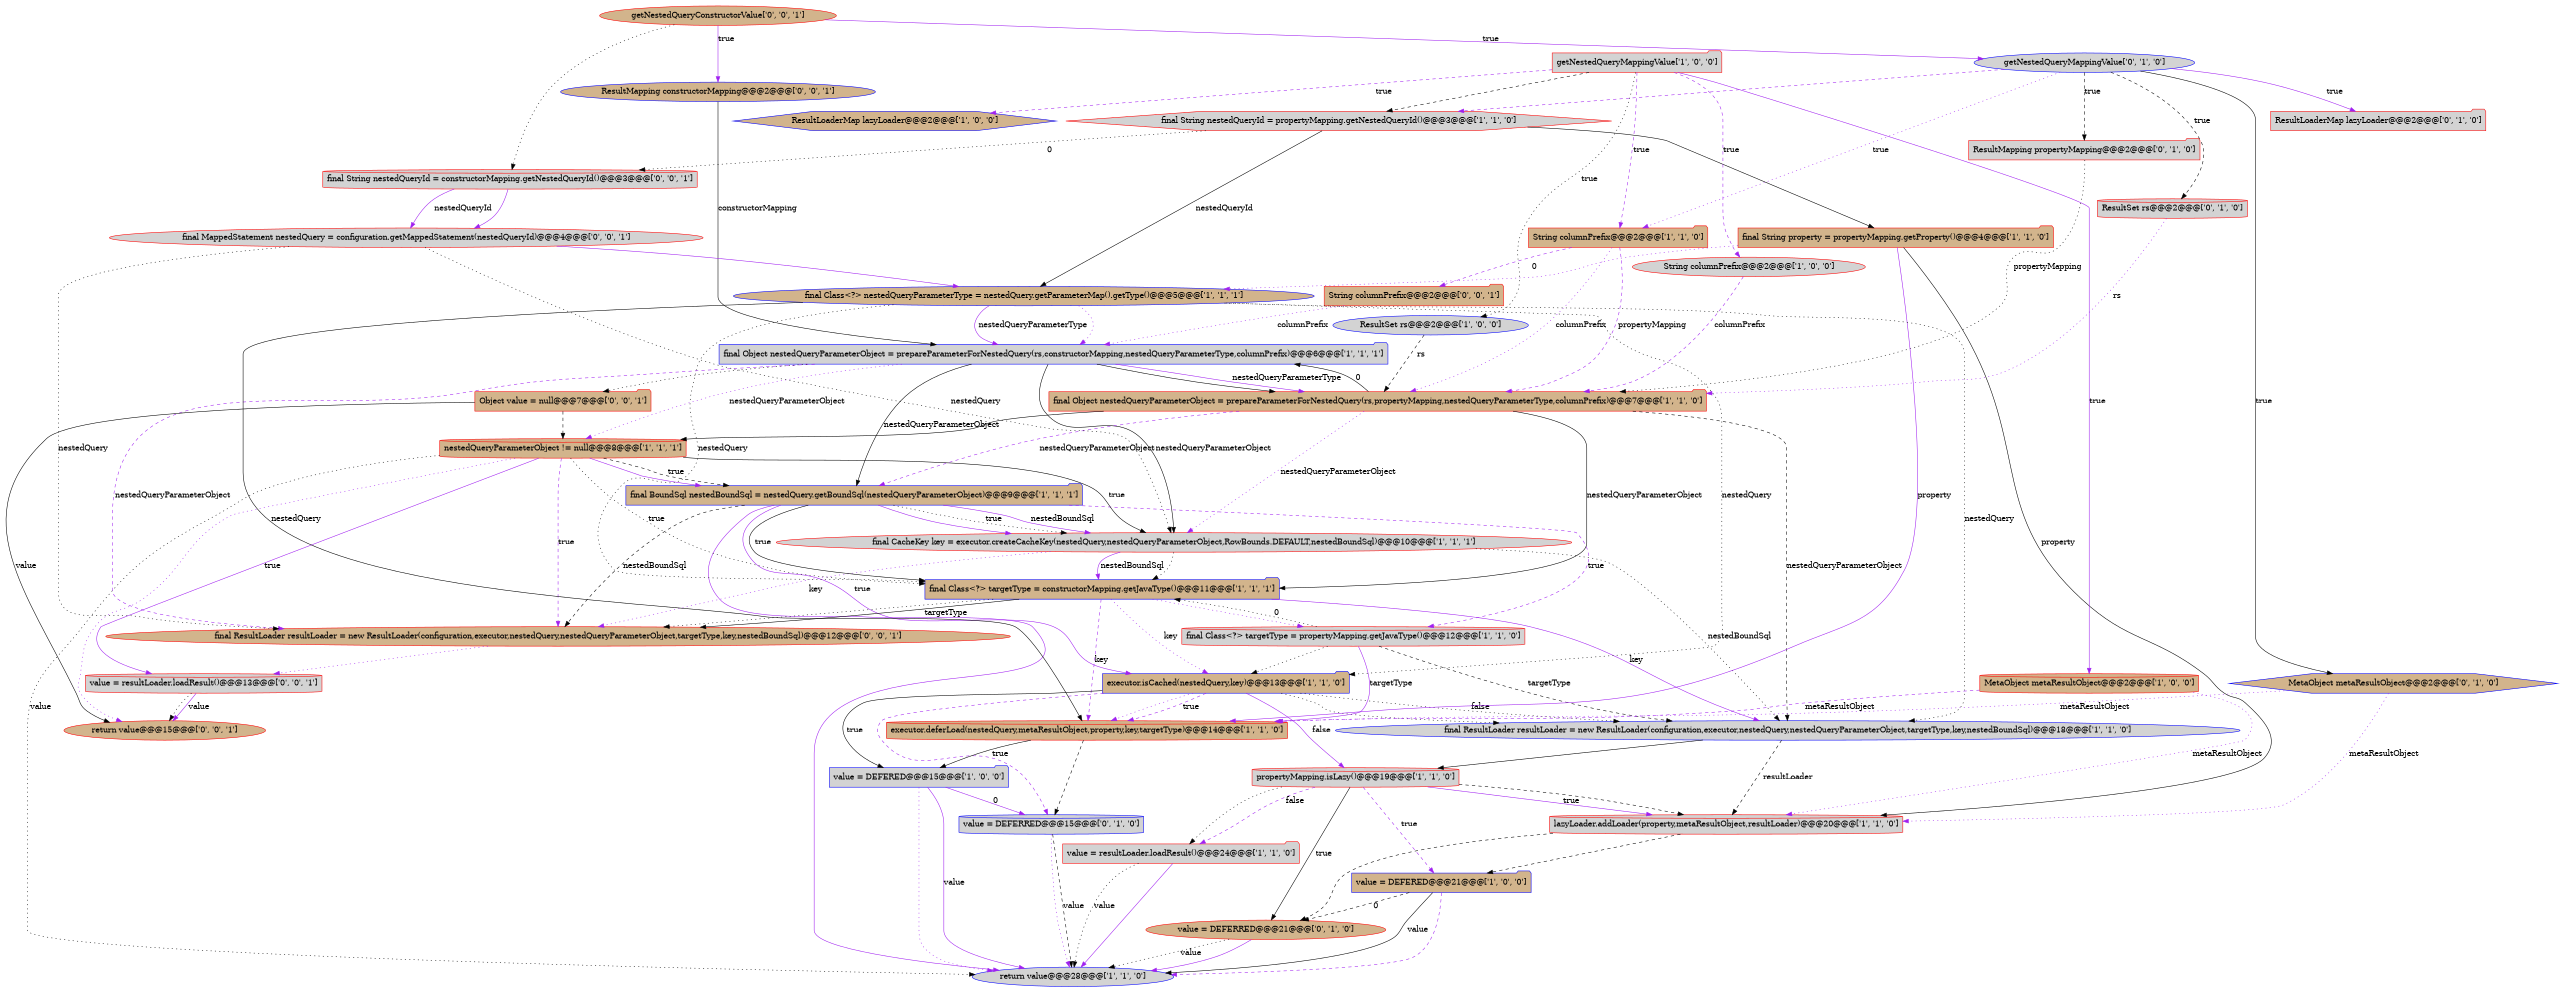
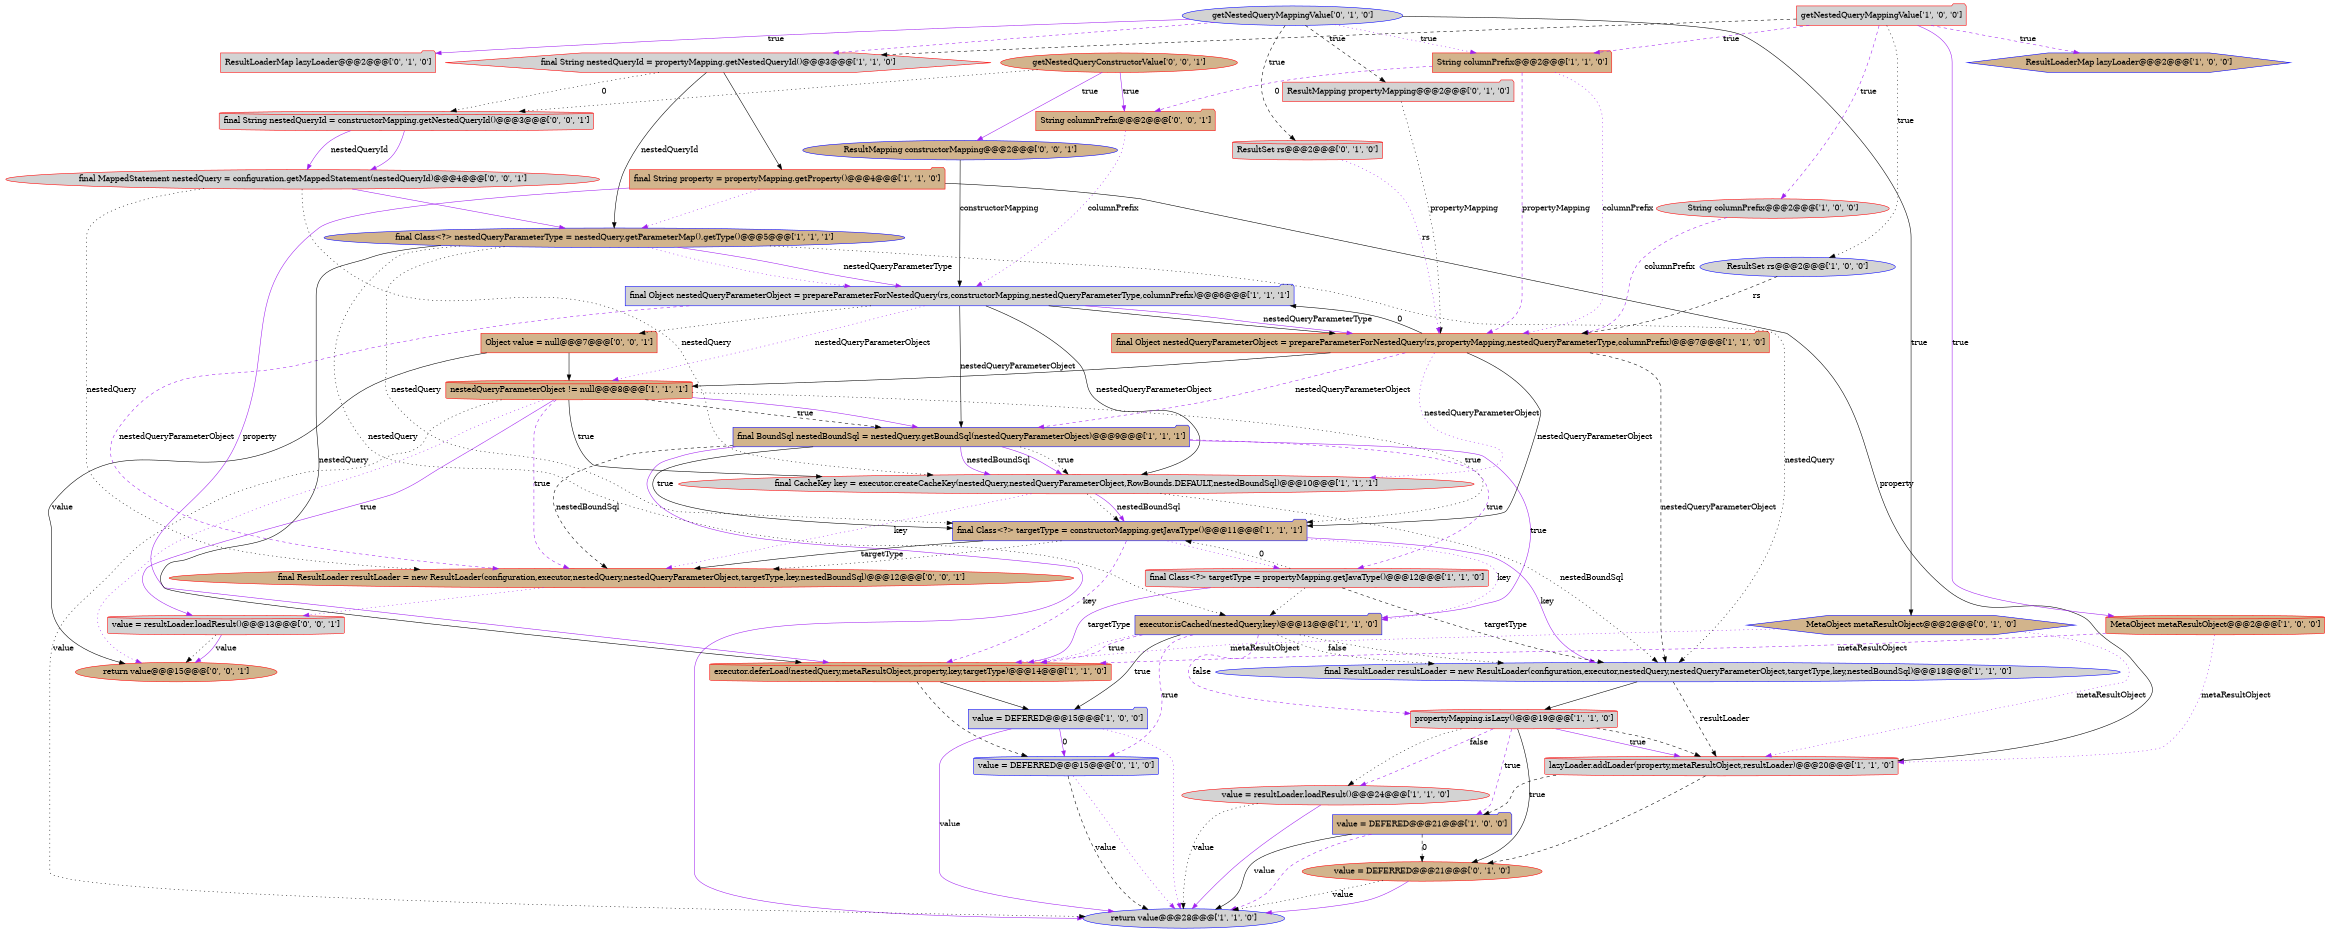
(1402, 39) -> (1122, 89)
(563, 422) -> (569, 364)
(1299, 726) -> (1246, 698)
(1181, 854) -> (1336, 795)
